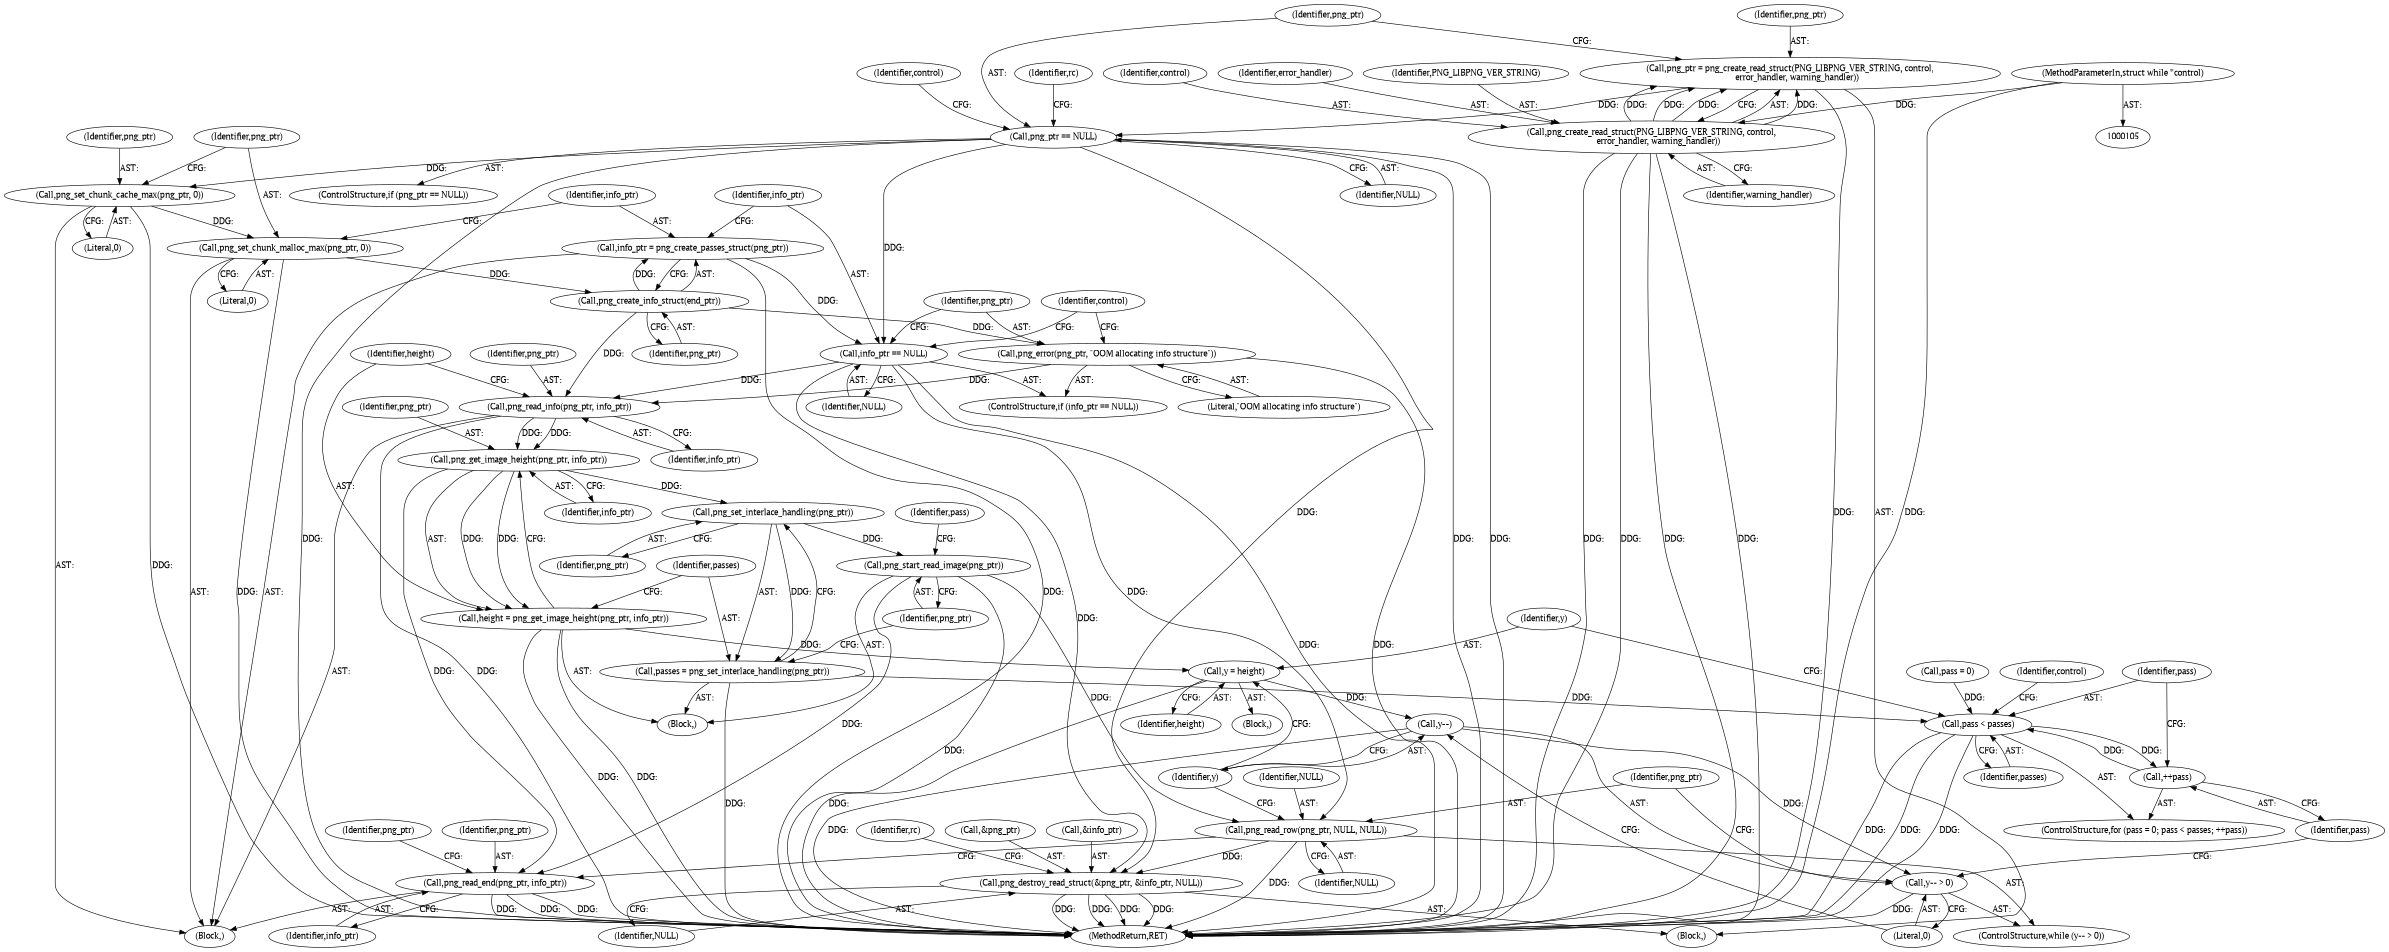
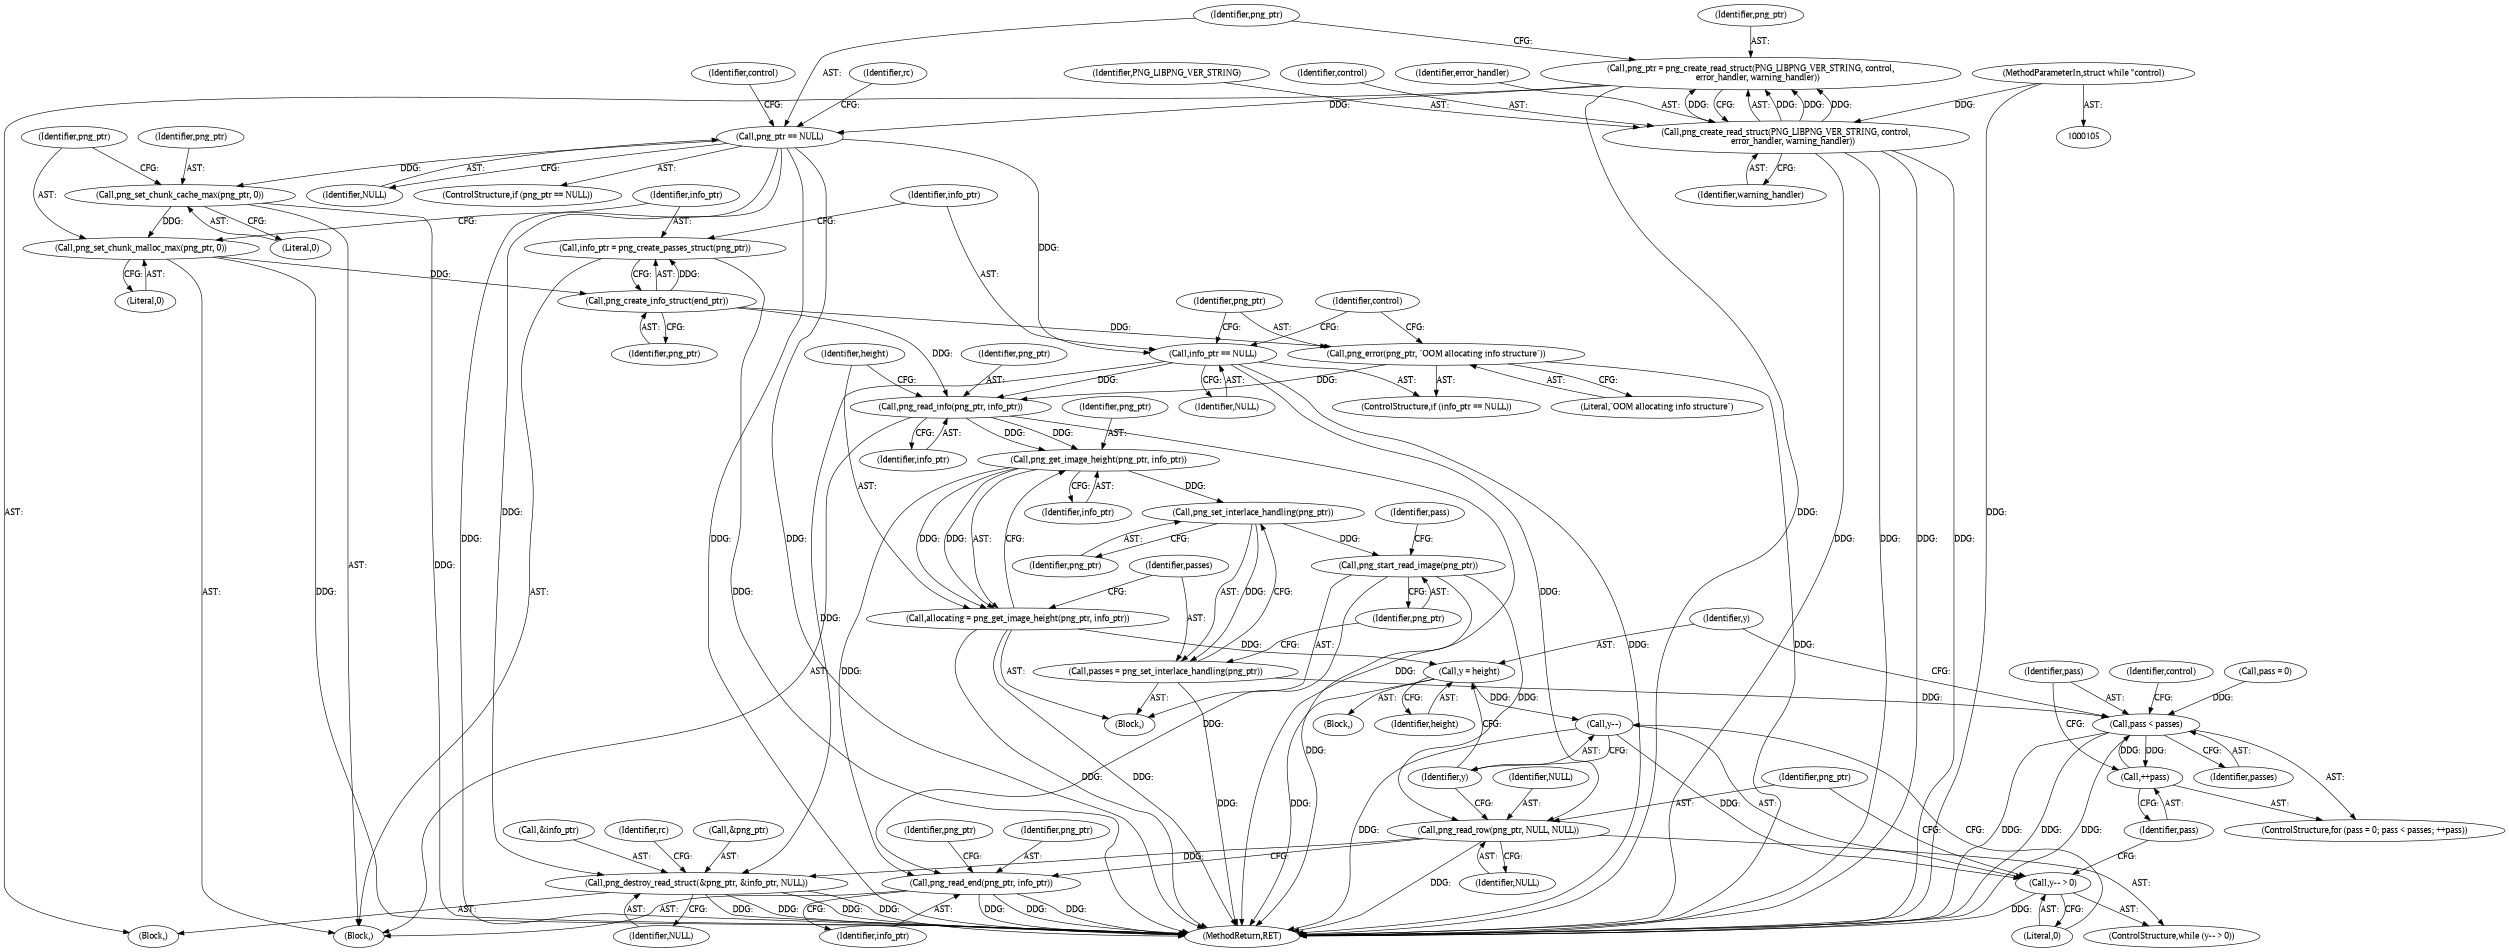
(803, 296) -> none
(564, 619) -> (1018, 619)
